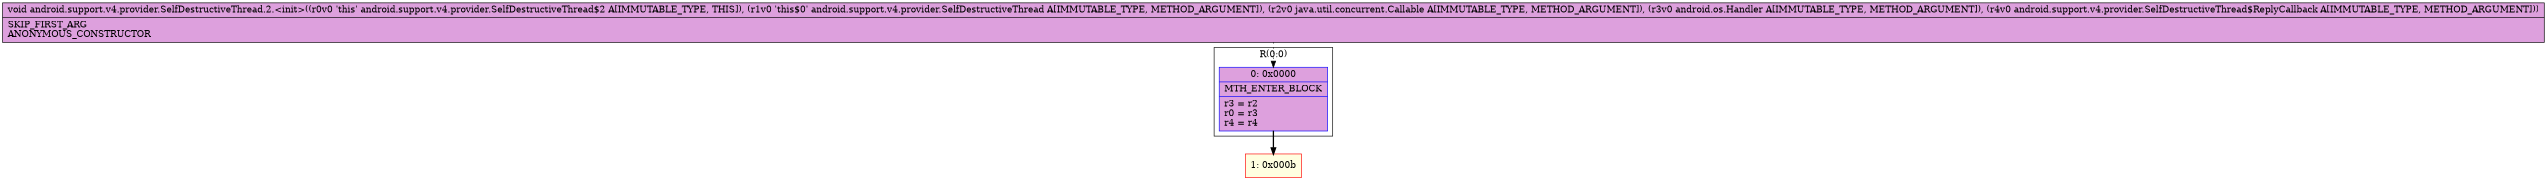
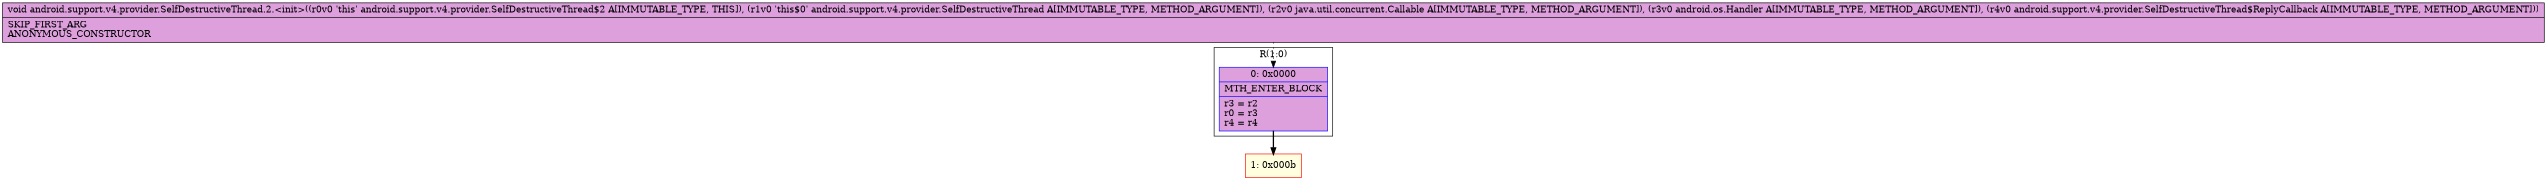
(1273, 55) -> (1273, 55)
